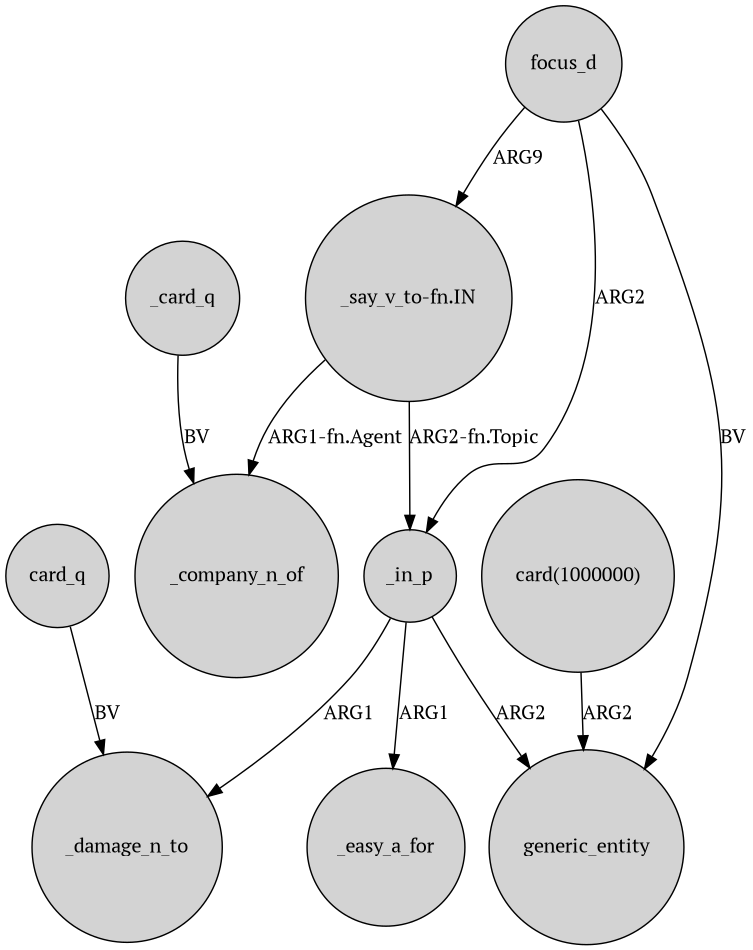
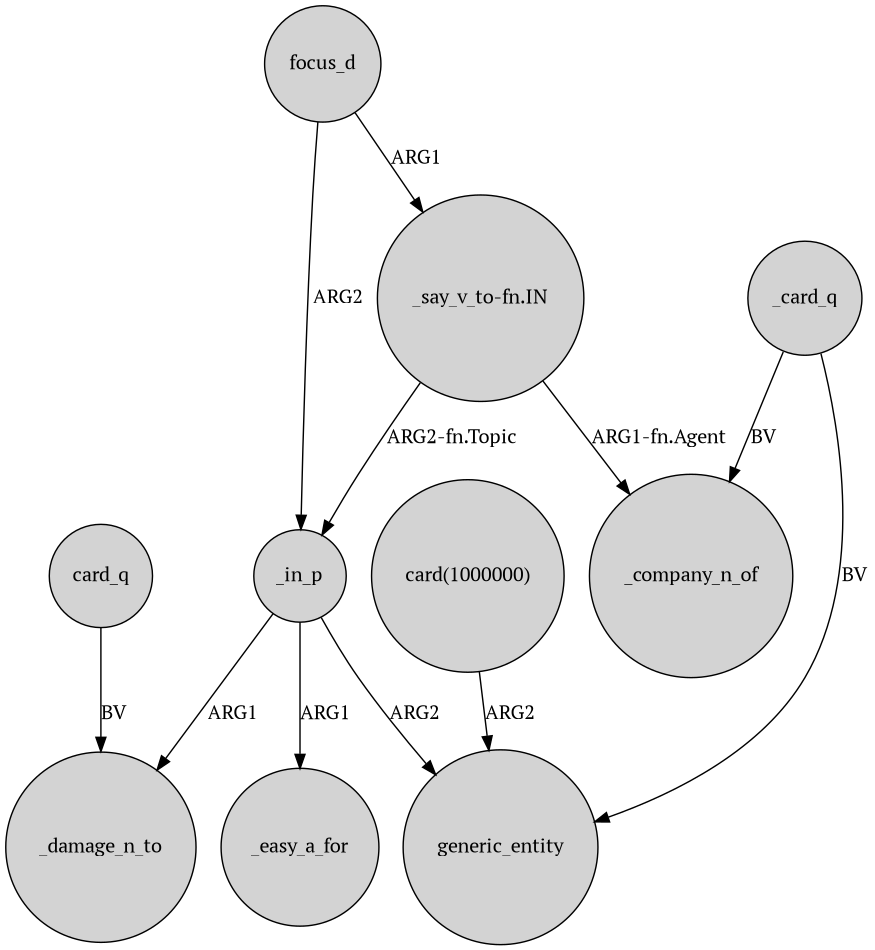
(518, 158) -> (417, 158)
(719, 426) -> (823, 639)
